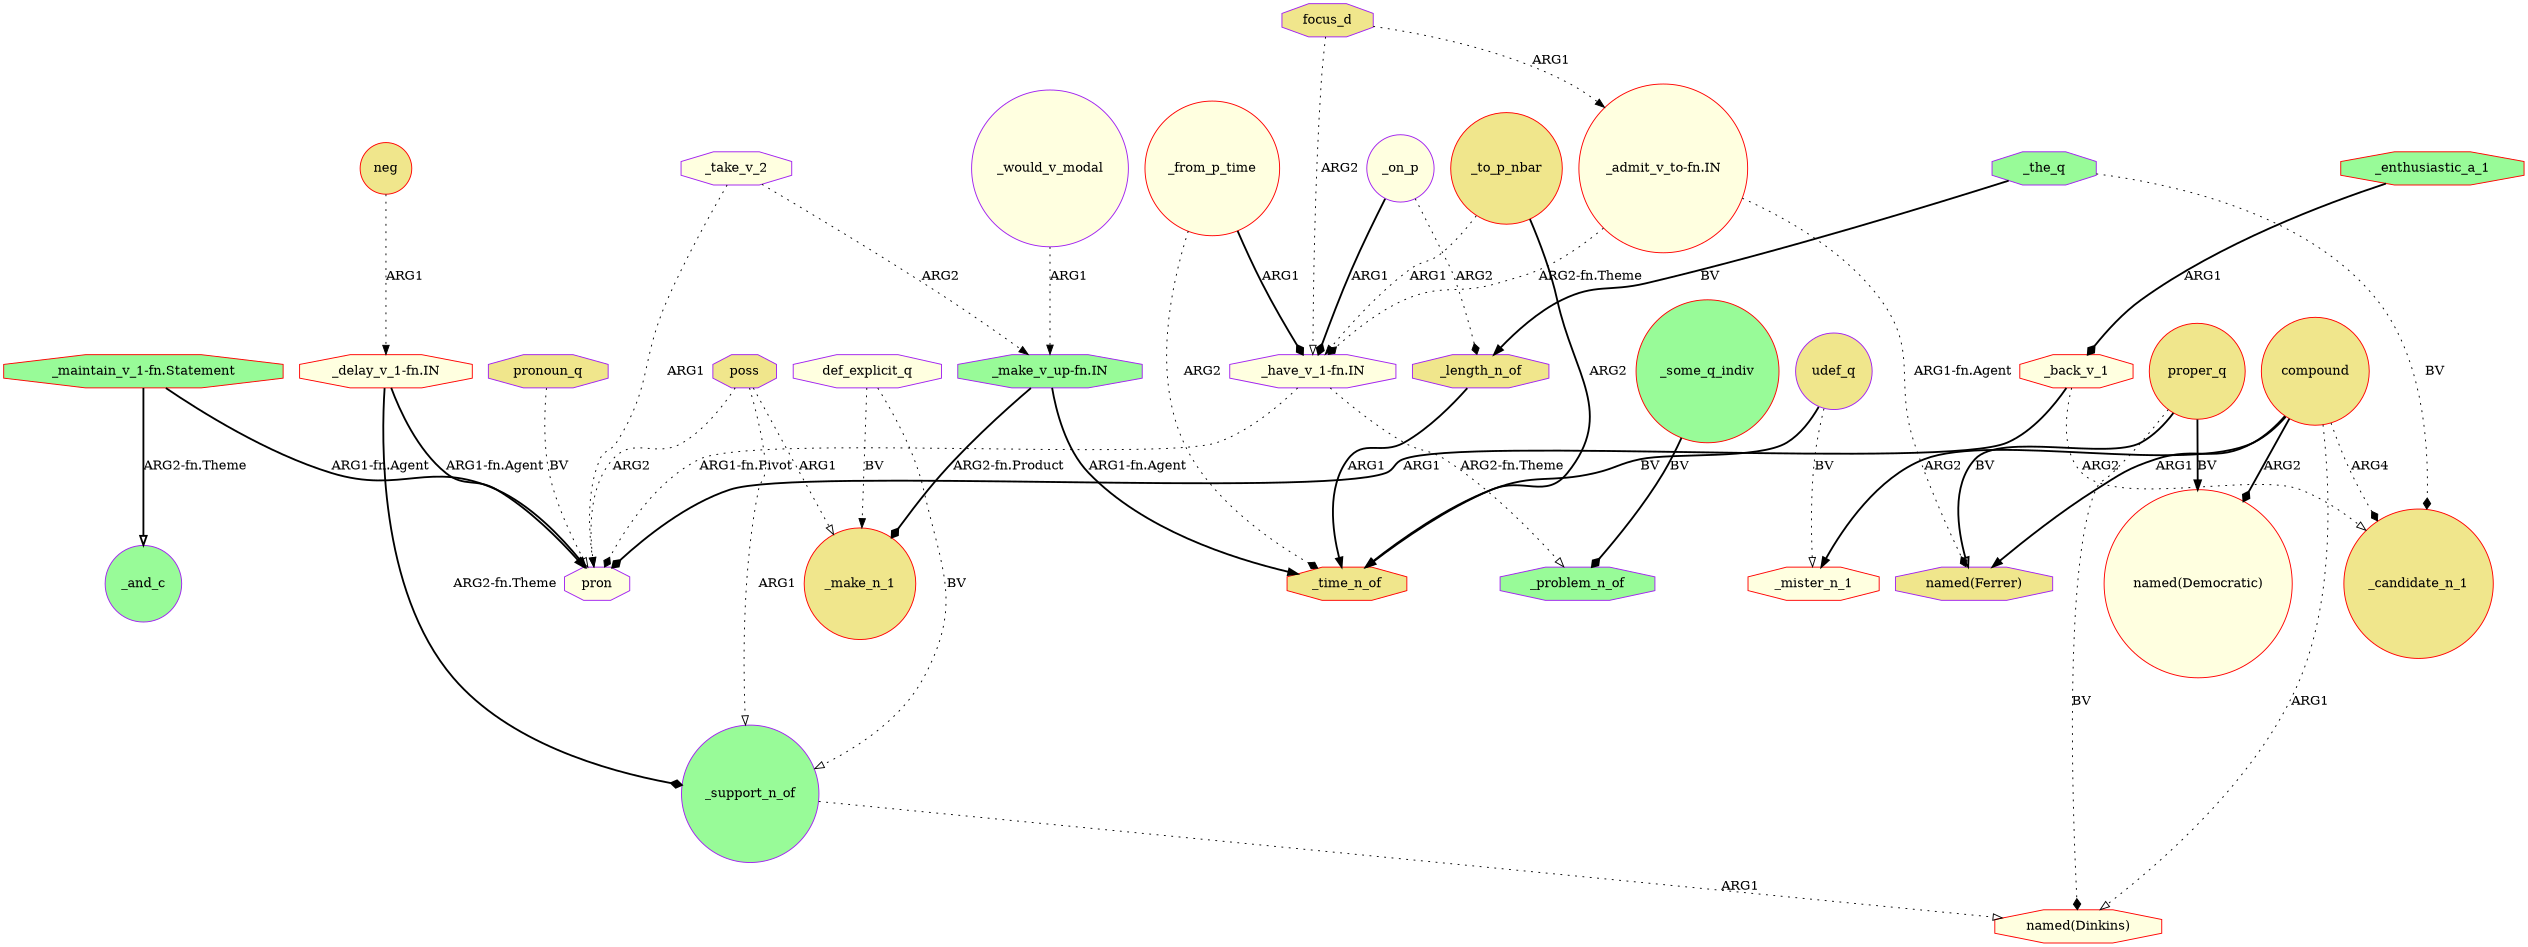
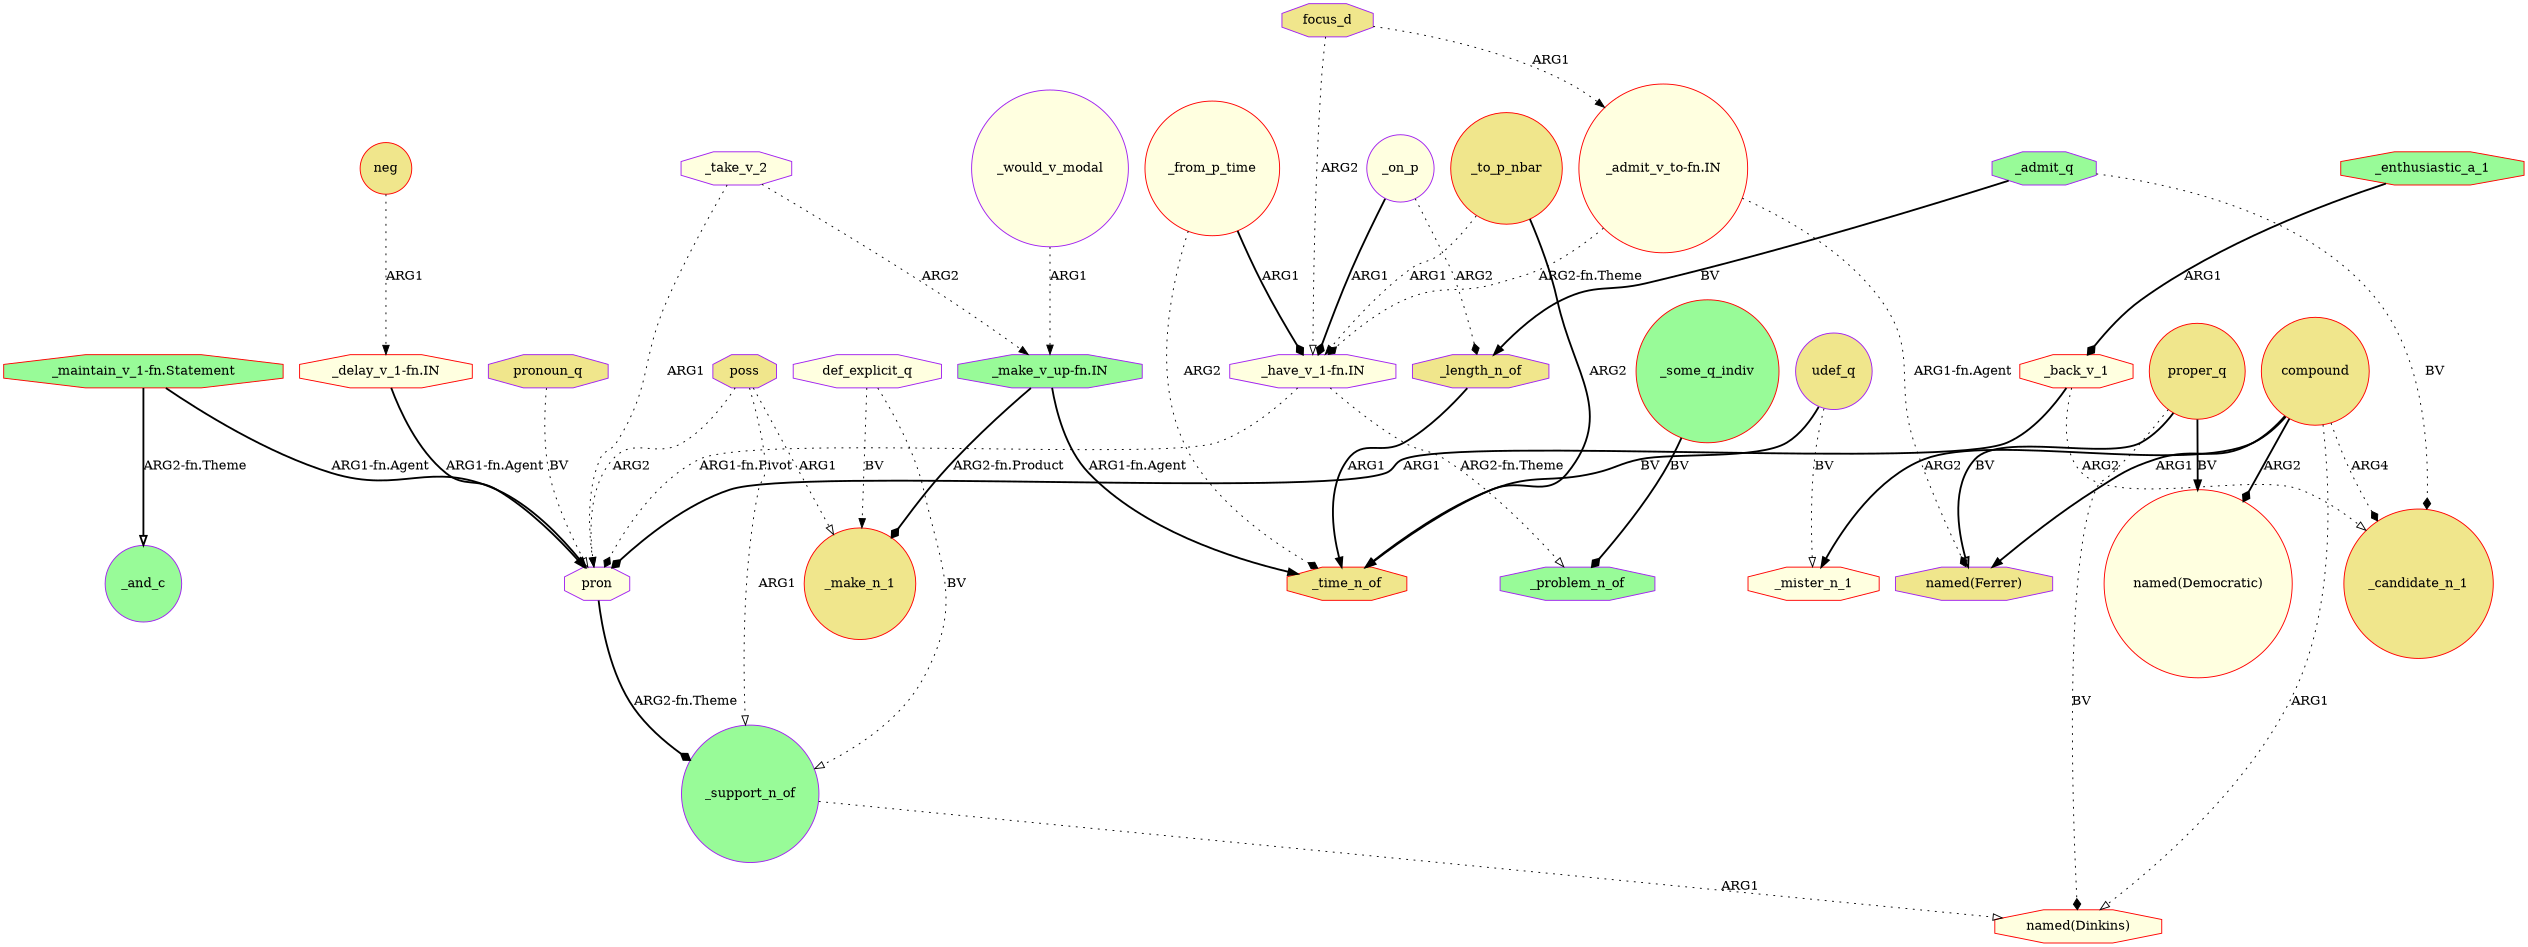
(2044, 168) -> (2044, 168)
(437, 654) -> (622, 687)
